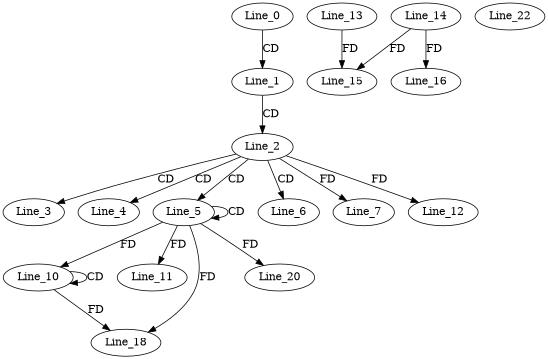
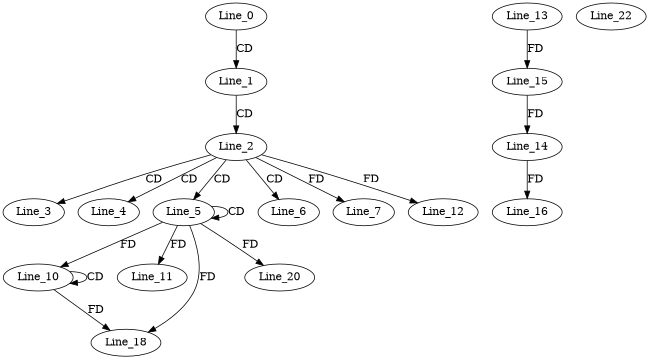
(387, 47) -> (527, 111)
